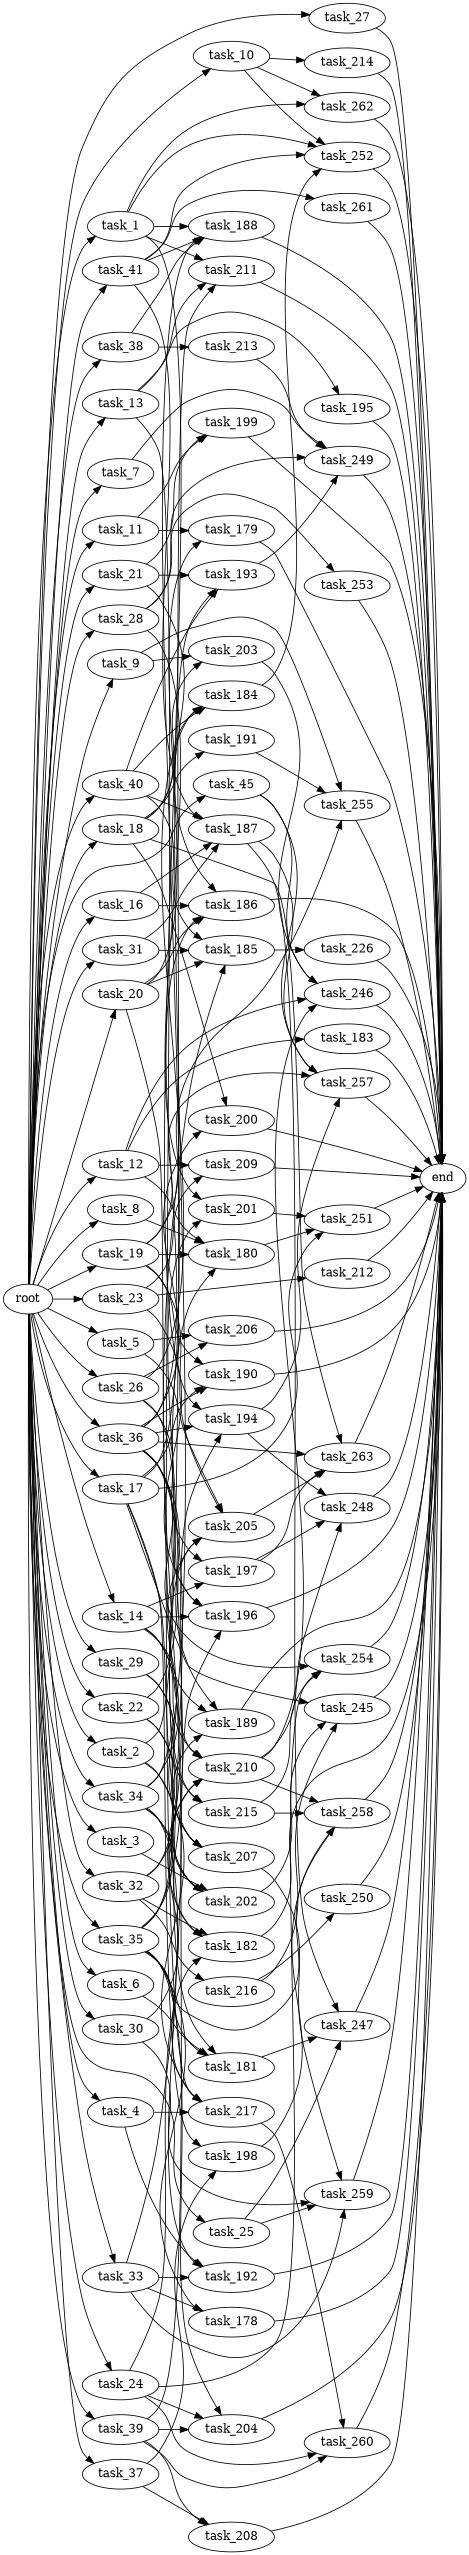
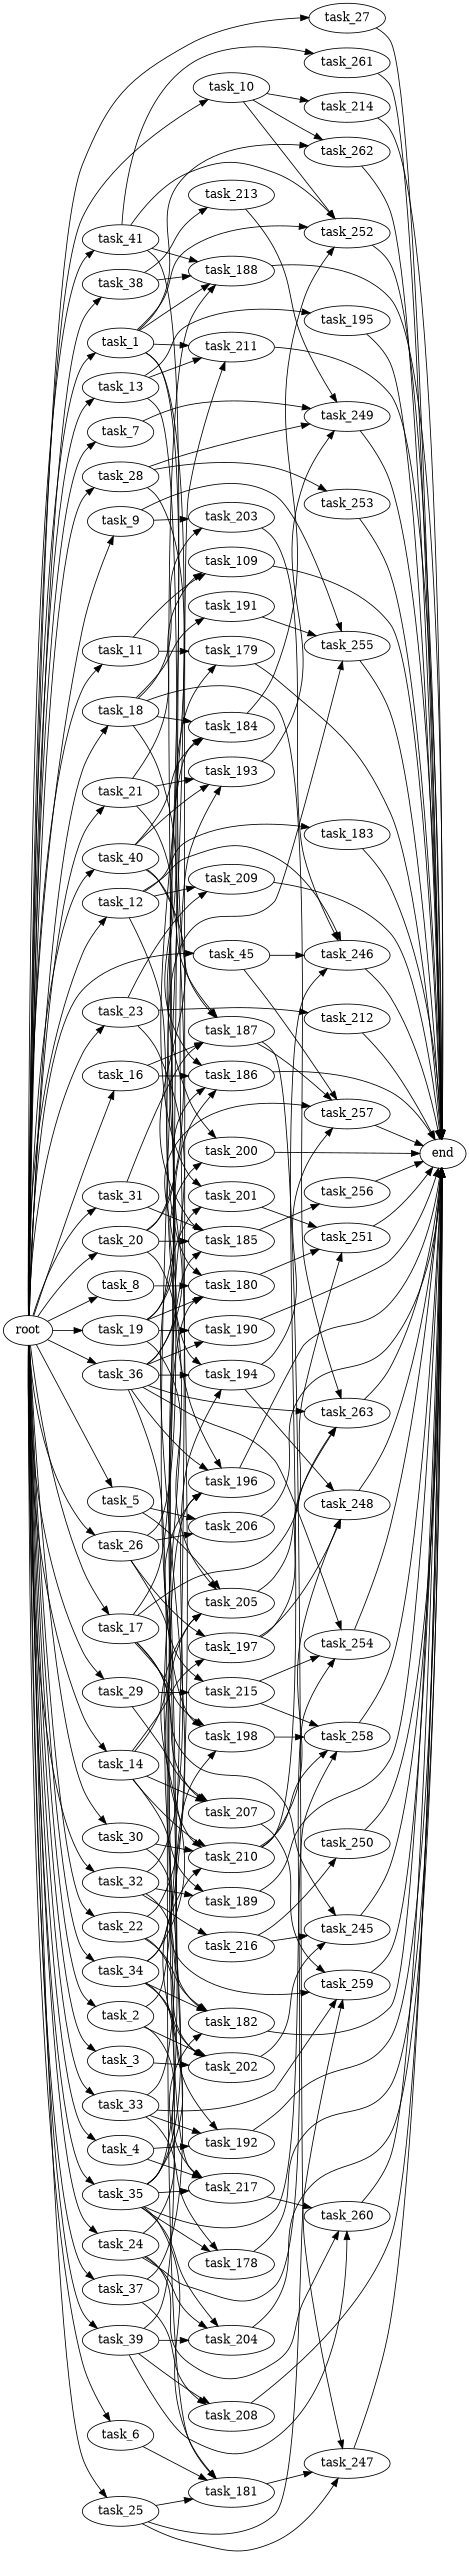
(231, 423) -> (231, 562)
(347, 950) -> (347, 1192)
none -> (173, 1035)
(171, 1435) -> none
(177, 1576) -> none
none -> (170, 2503)
